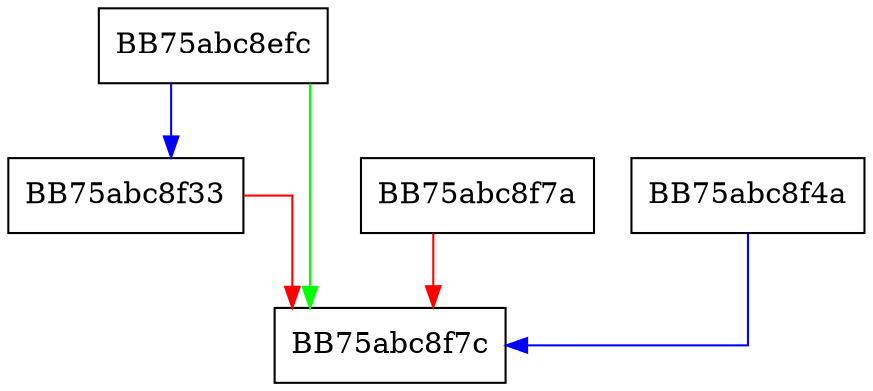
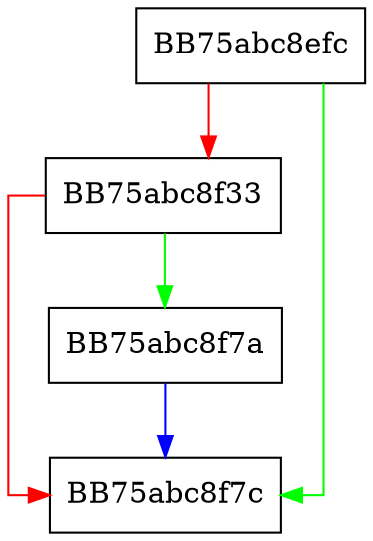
(171, 110) -> (209, 110)
(748, 196) -> none
none -> (165, 260)
(433, 260) -> (165, 410)
